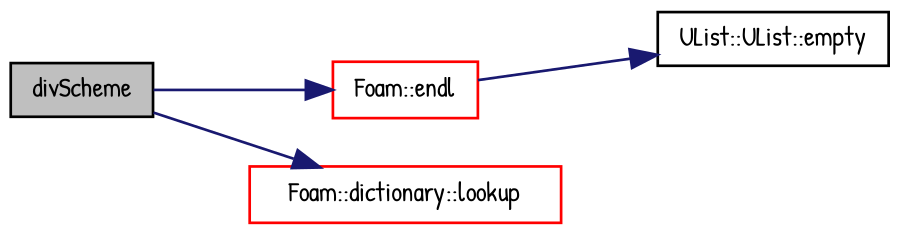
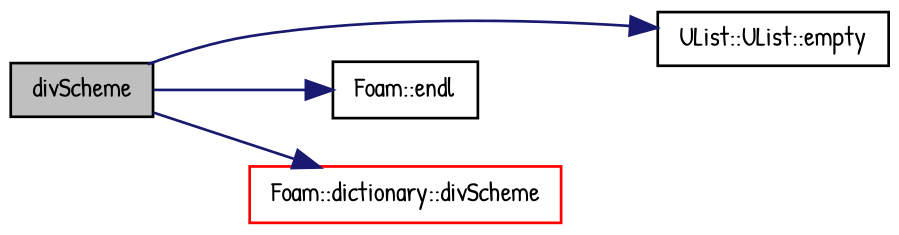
(554, 69) -> (386, 23)
(405, 90) -> (405, 90)
(405, 195) -> (405, 195)
